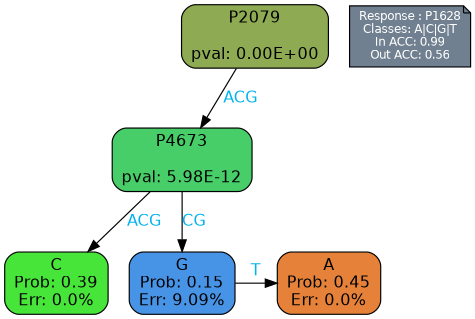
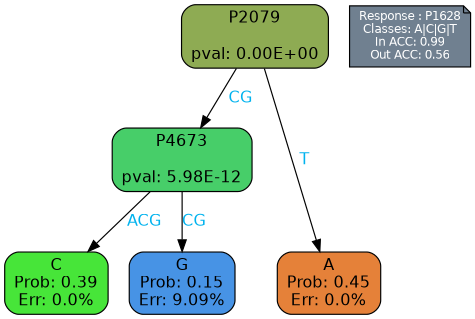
(241, 98) -> (241, 98)
(250, 283) -> (290, 154)
